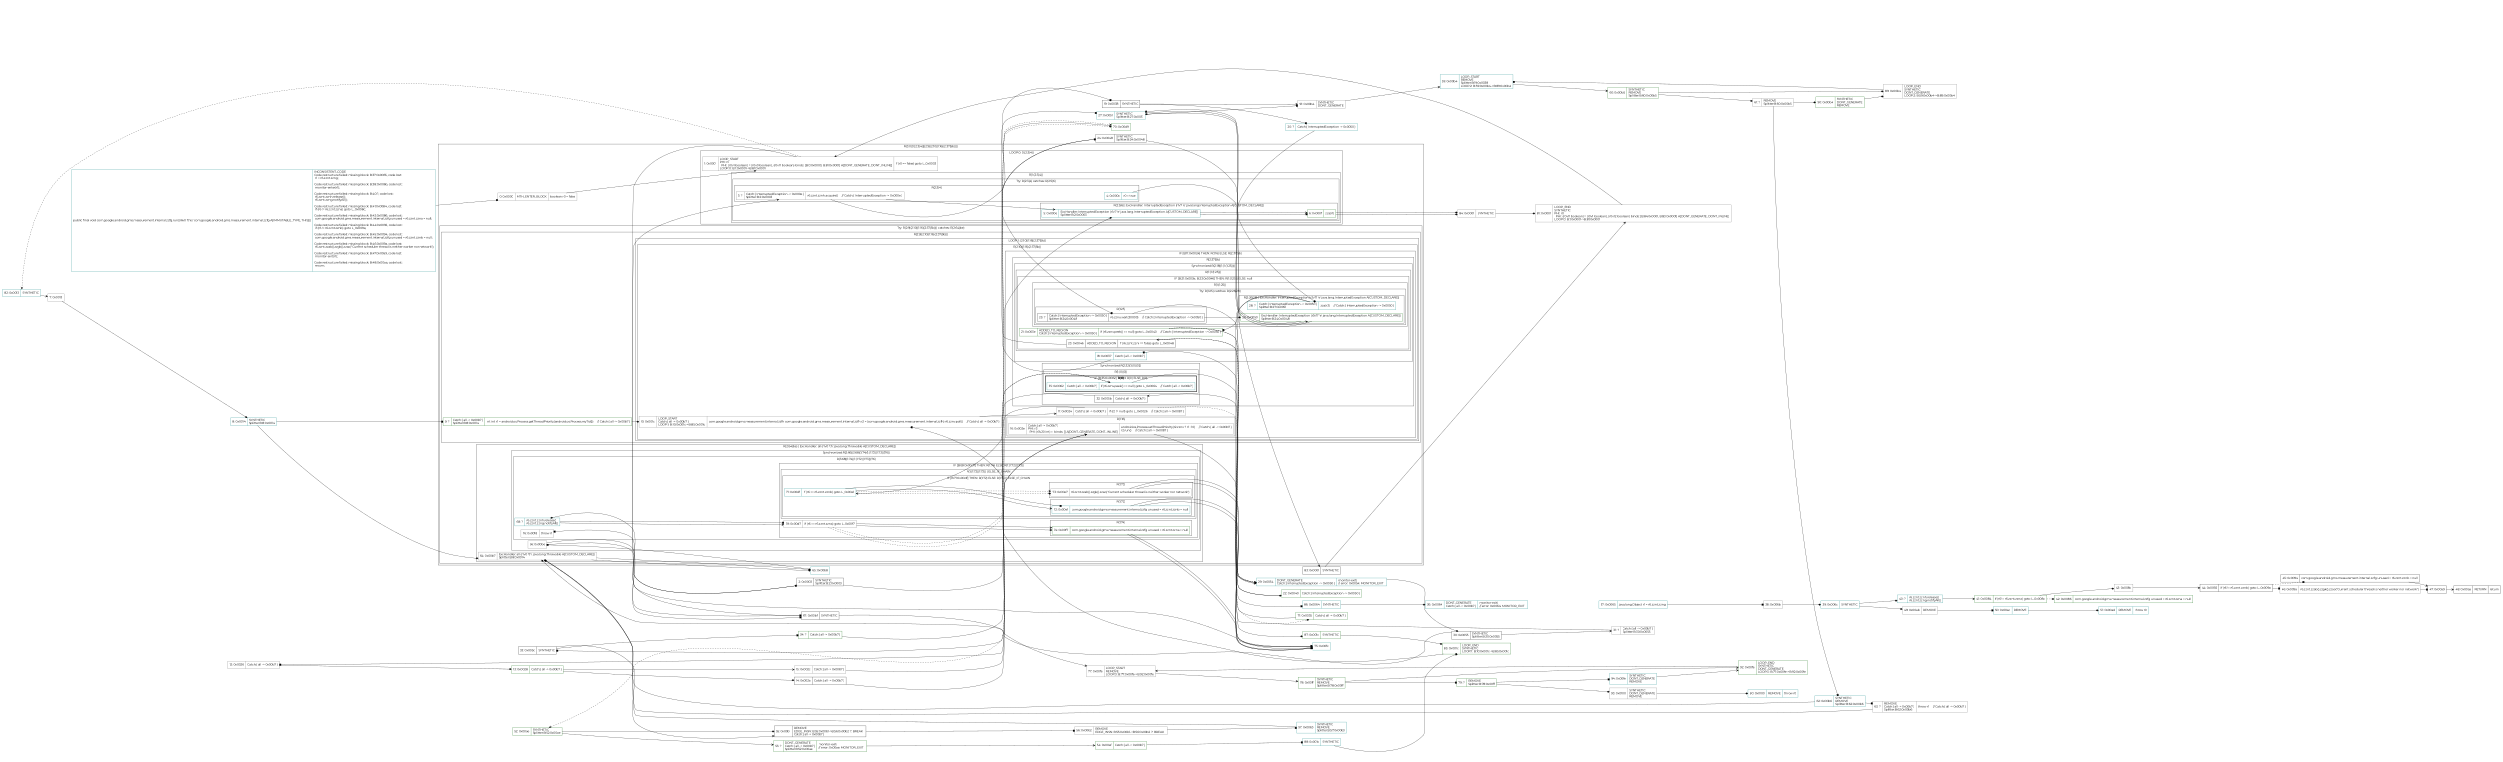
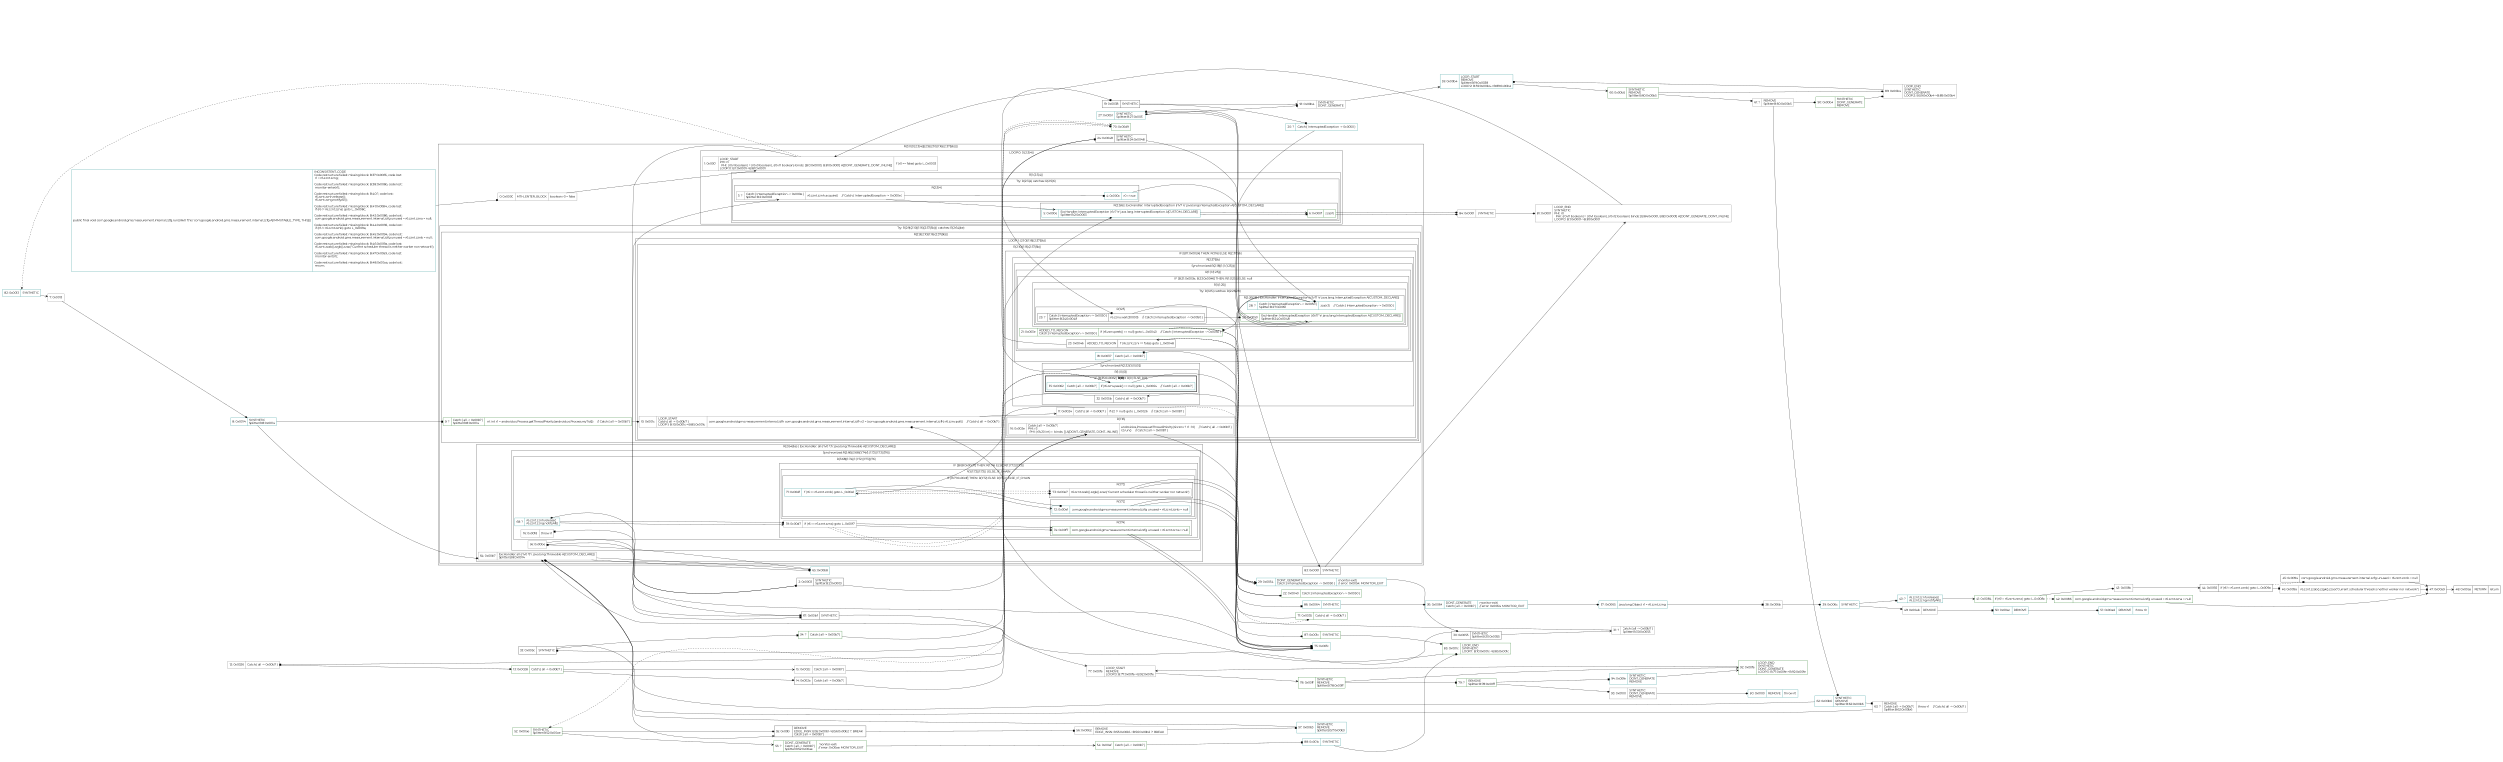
(995, 196) -> (998, 196)
none -> (1562, 605)
none -> (2296, 606)
